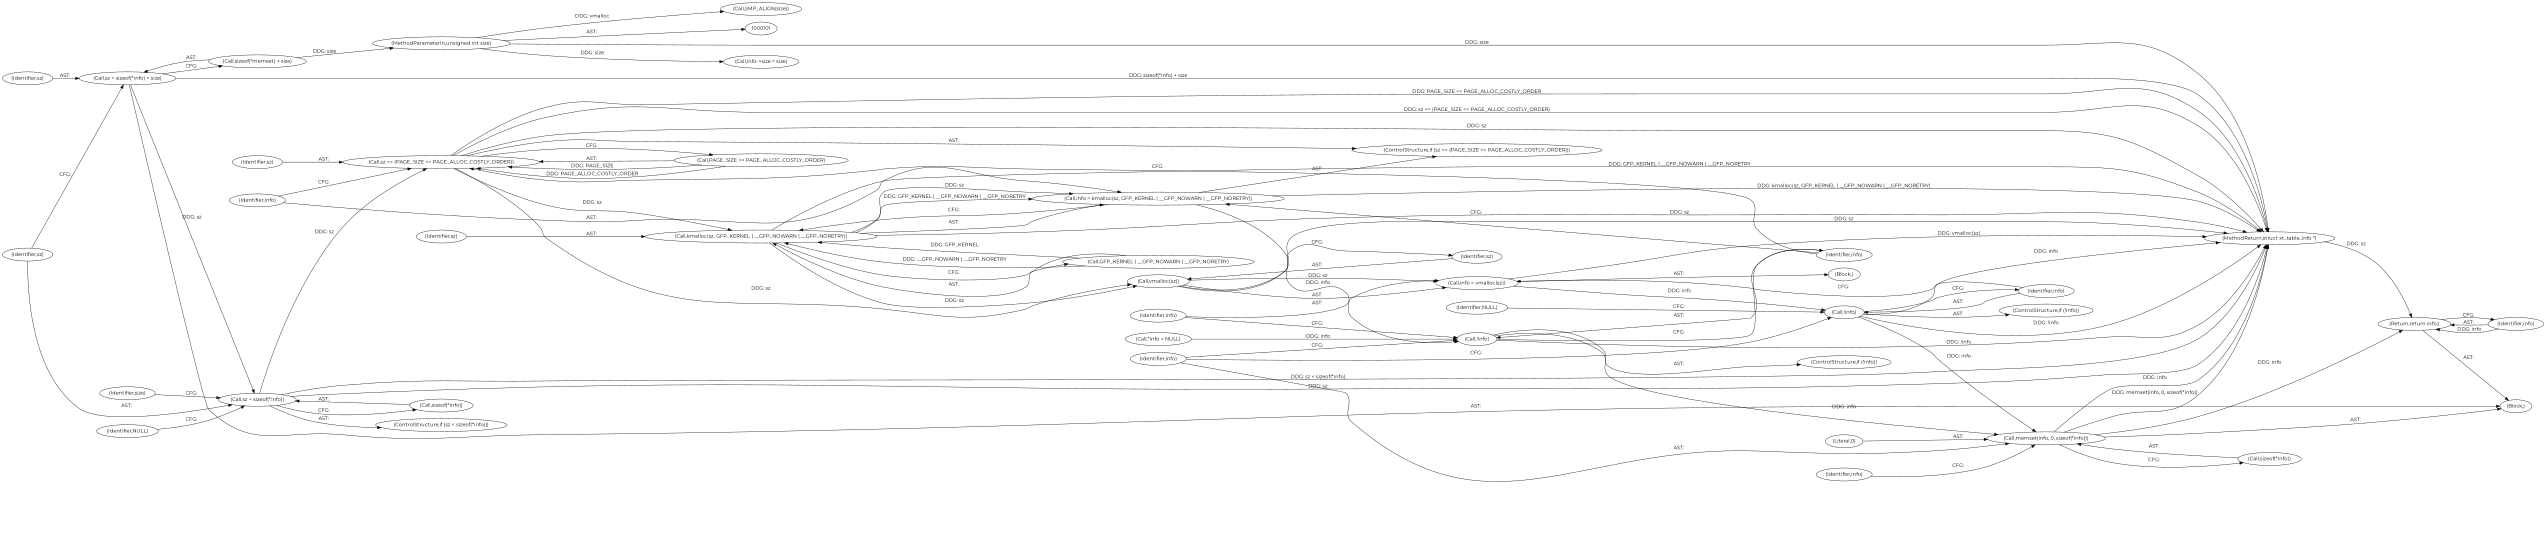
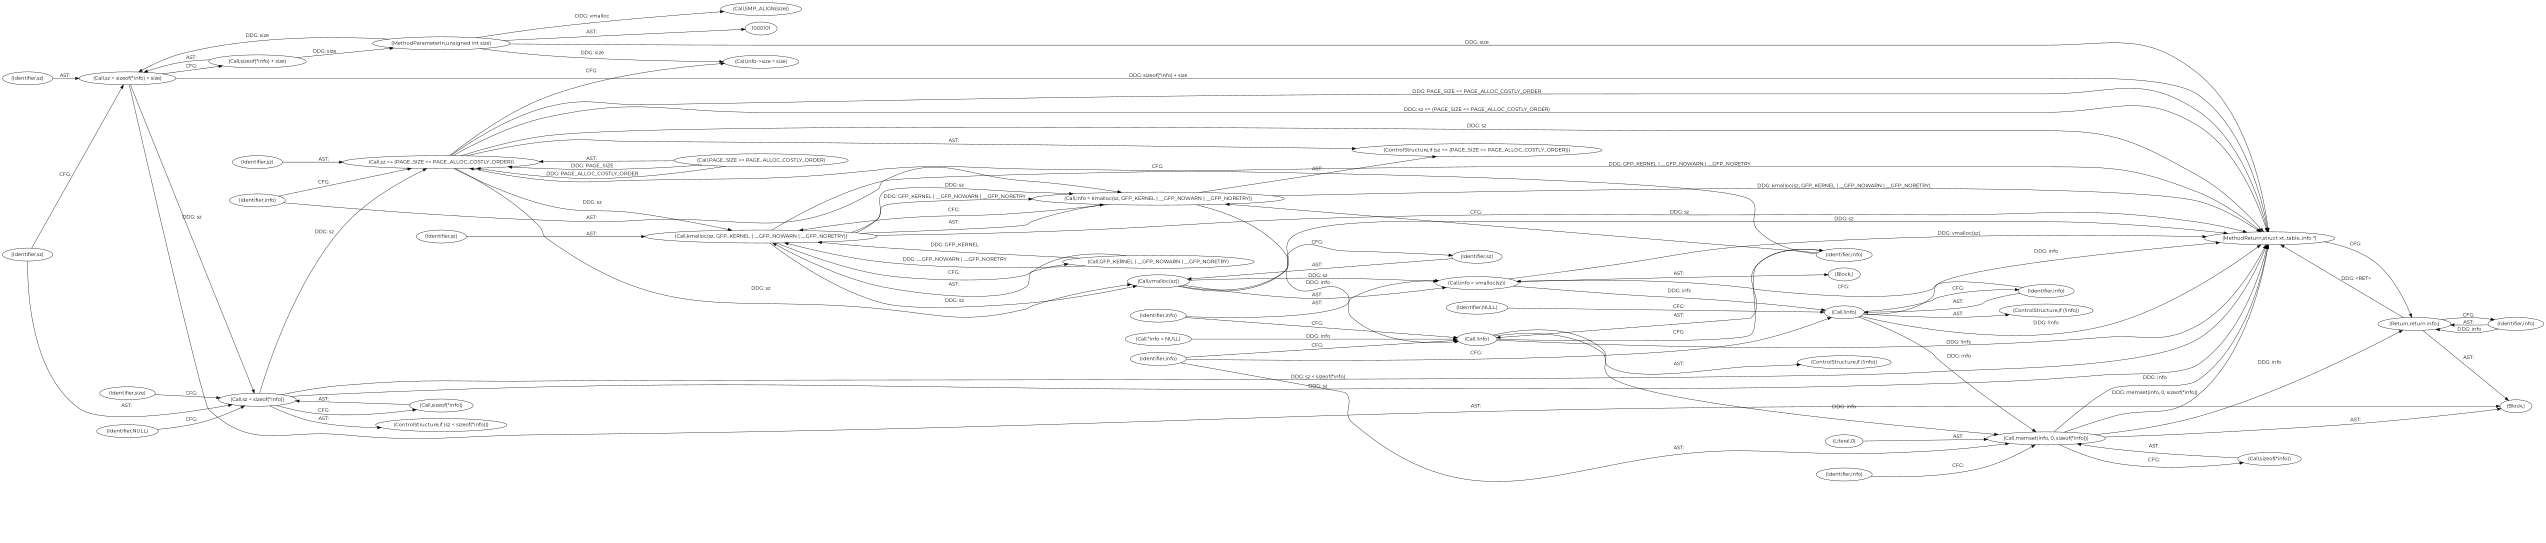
none -> (263, 40)
(257, 61) -> (257, 61)
(595, 148) -> (577, 87)
(2356, 244) -> (2356, 244)
none -> (2344, 282)
